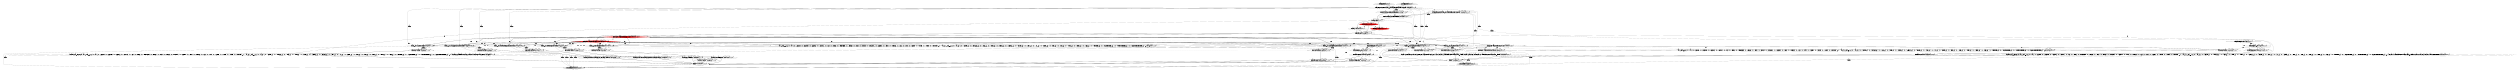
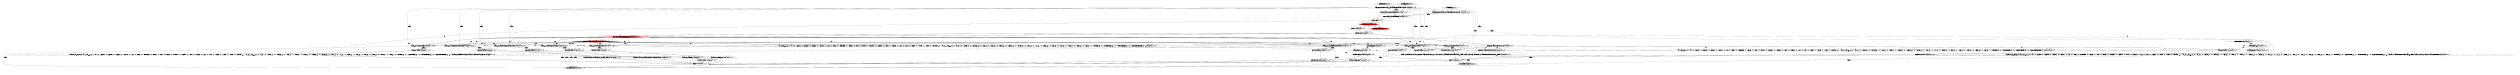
none -> (1451, 8)
